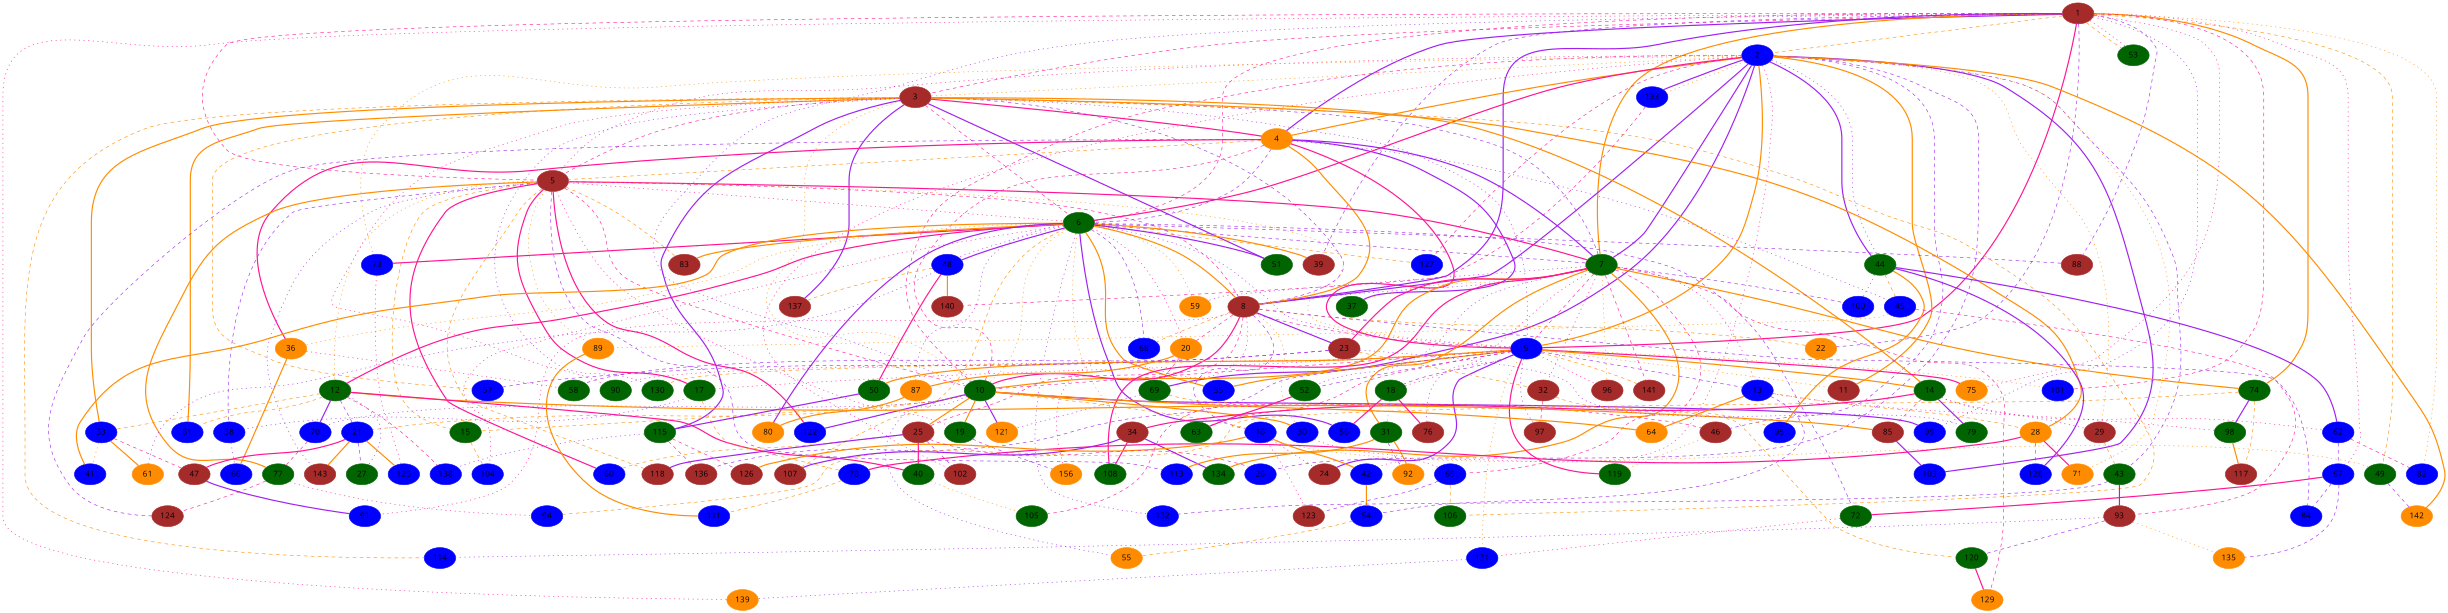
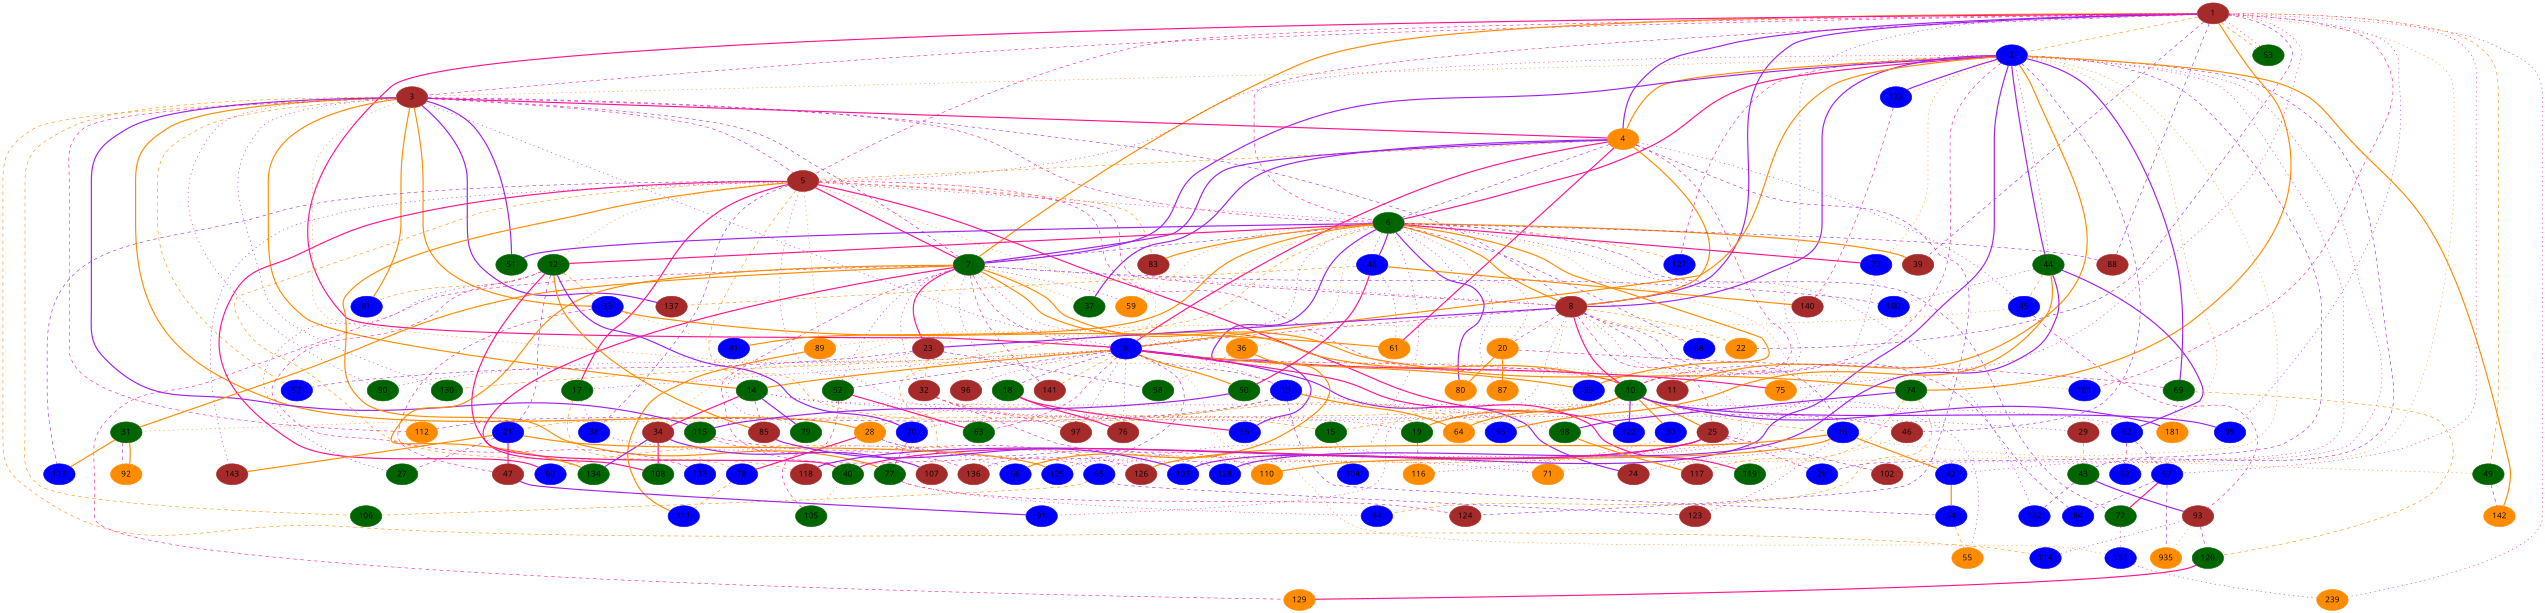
(690, 158) -> (1493, 258)
(842, 411) -> (1482, 369)
none -> (422, 432)
(1002, 432) -> (2172, 432)
(2053, 450) -> (1206, 461)
(1066, 474) -> (1419, 474)
none -> (1267, 474)
(2229, 558) -> (2166, 558)
(743, 600) -> (2332, 600)
